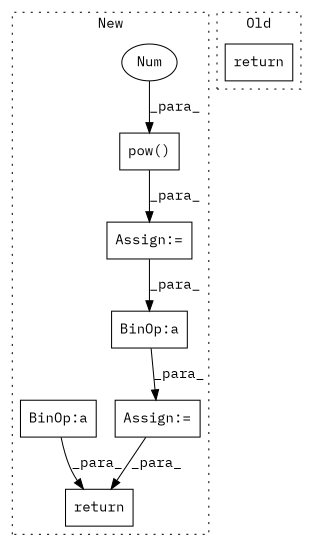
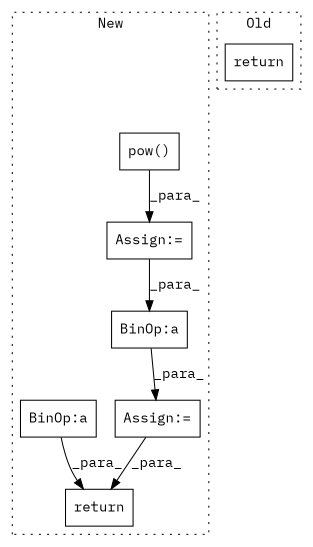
(149, 62) -> none
